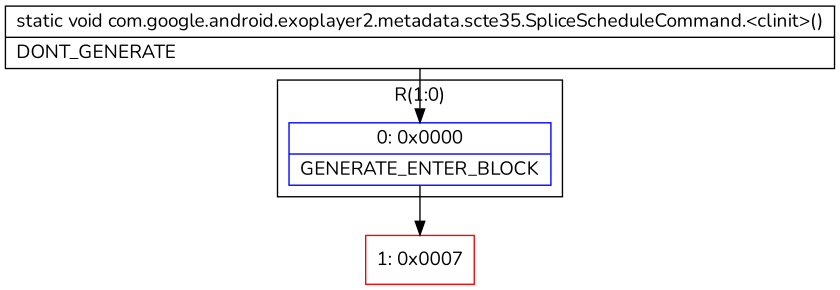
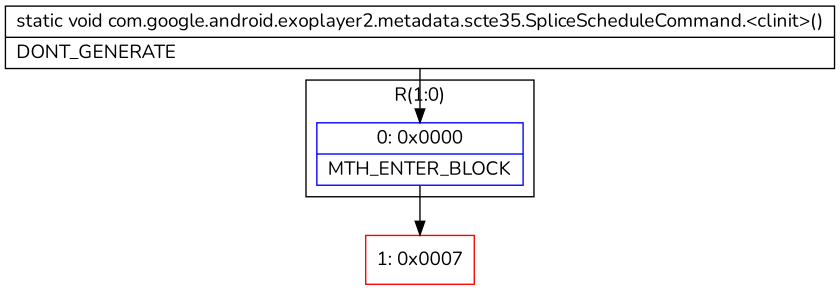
(420, 169) -> (420, 169)
